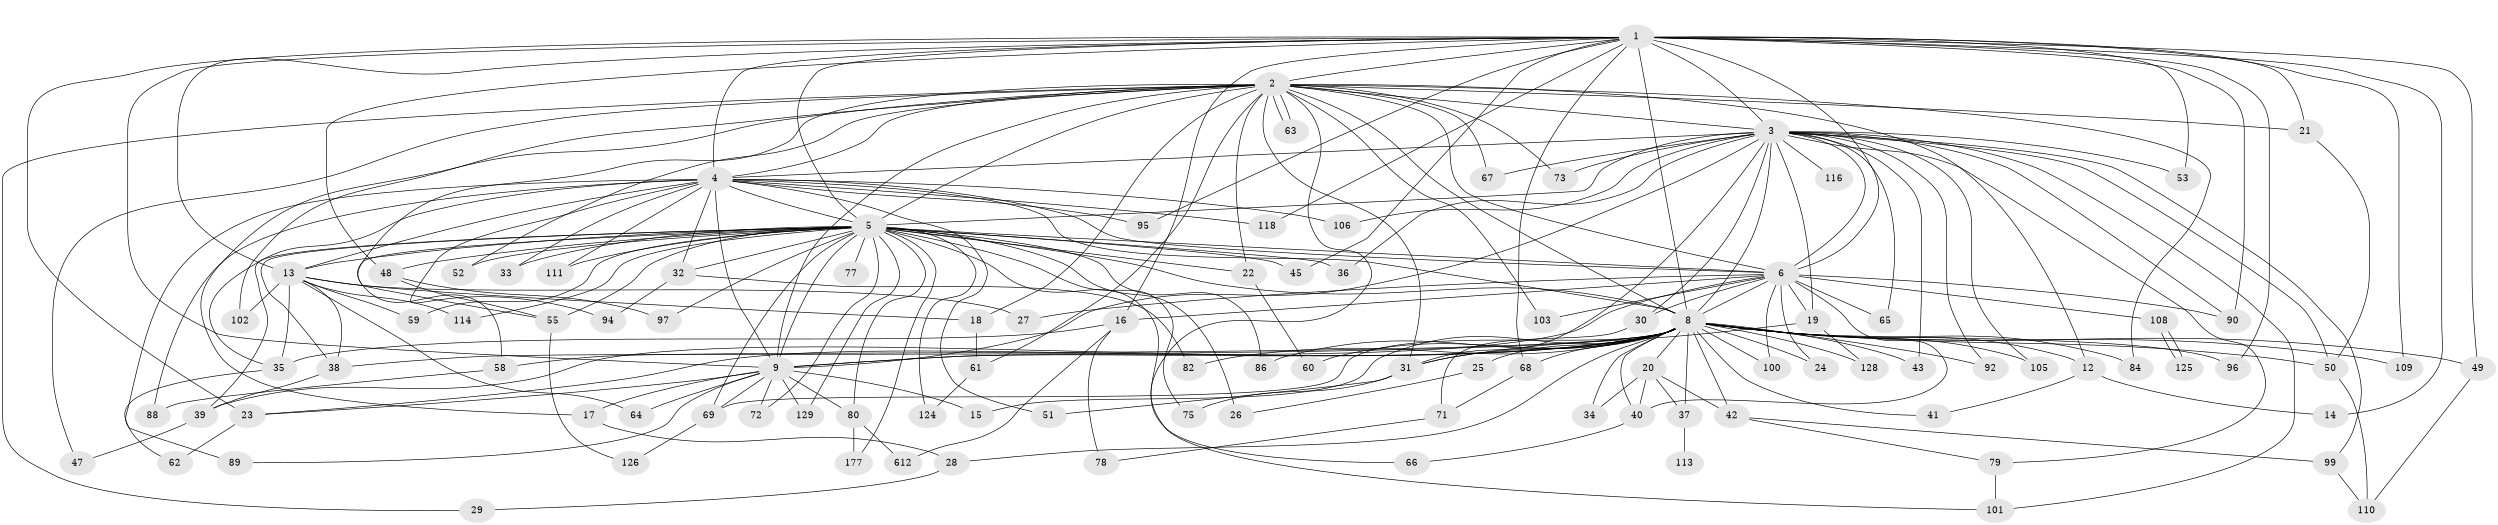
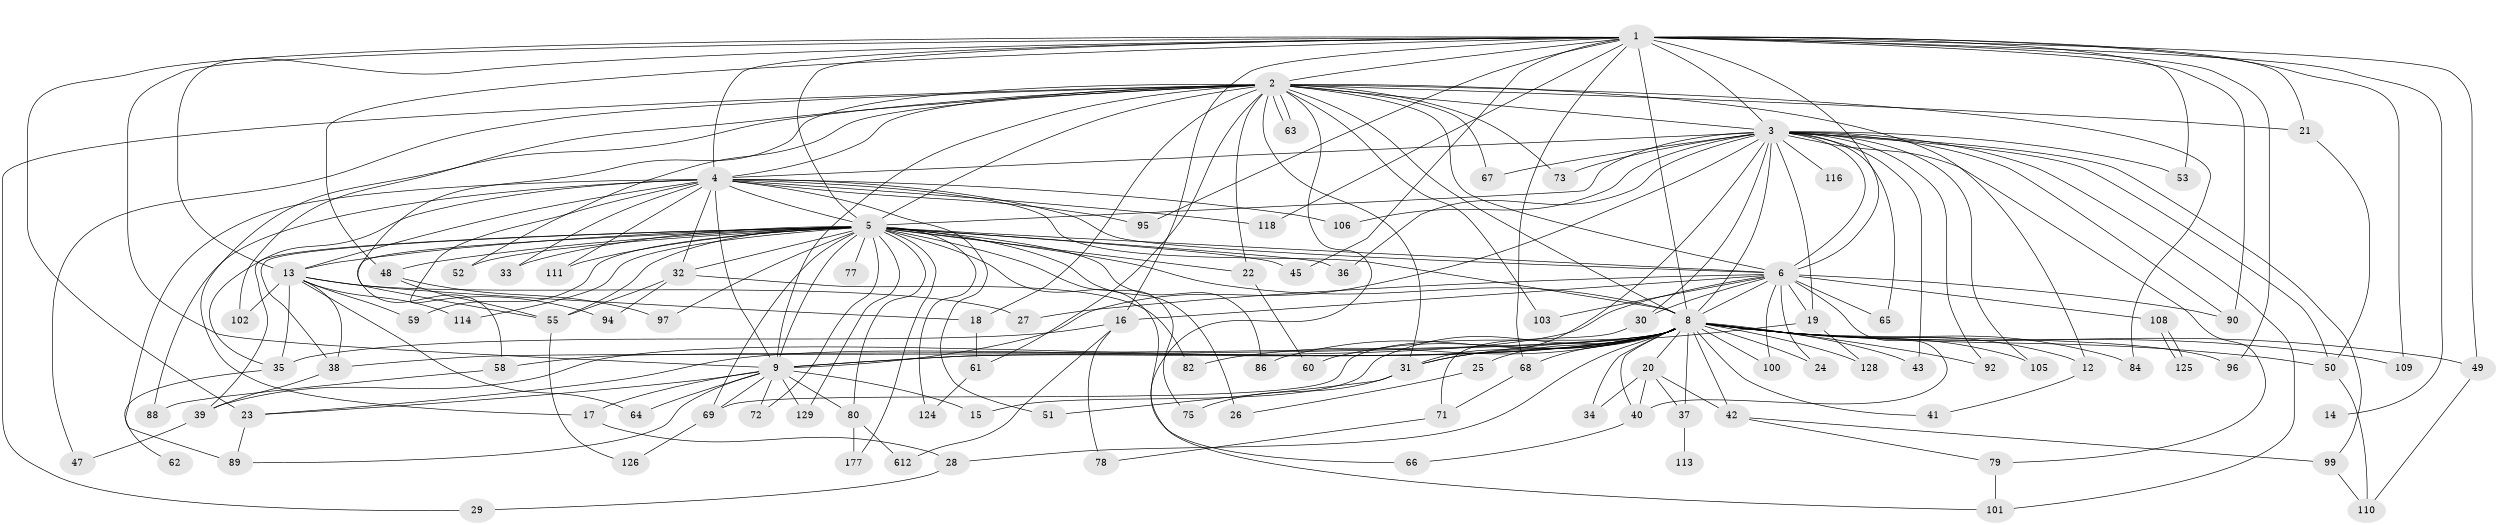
none -> (616, 298)
(2206, 402) -> none
(211, 440) -> (241, 440)
